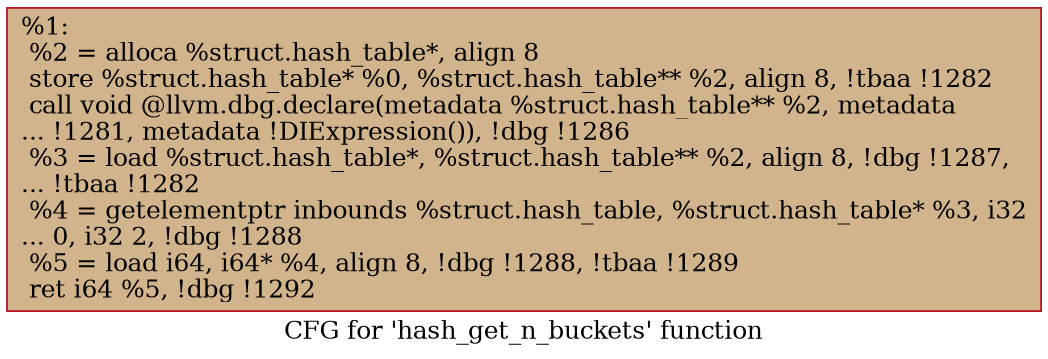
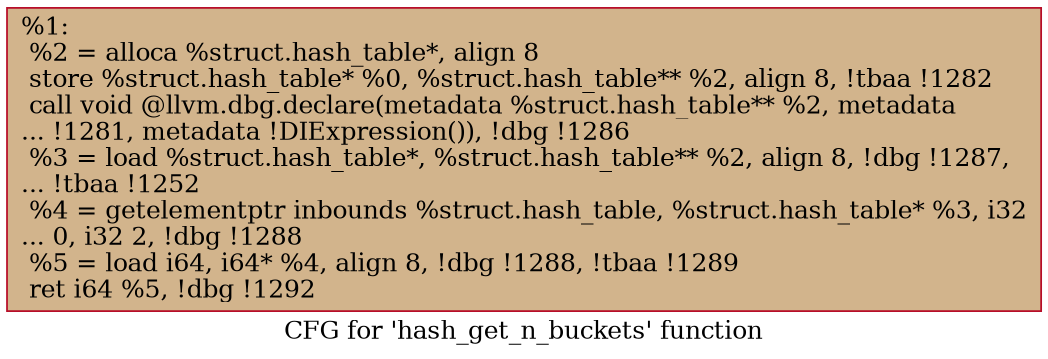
(111, 185) -> (111, 185)
